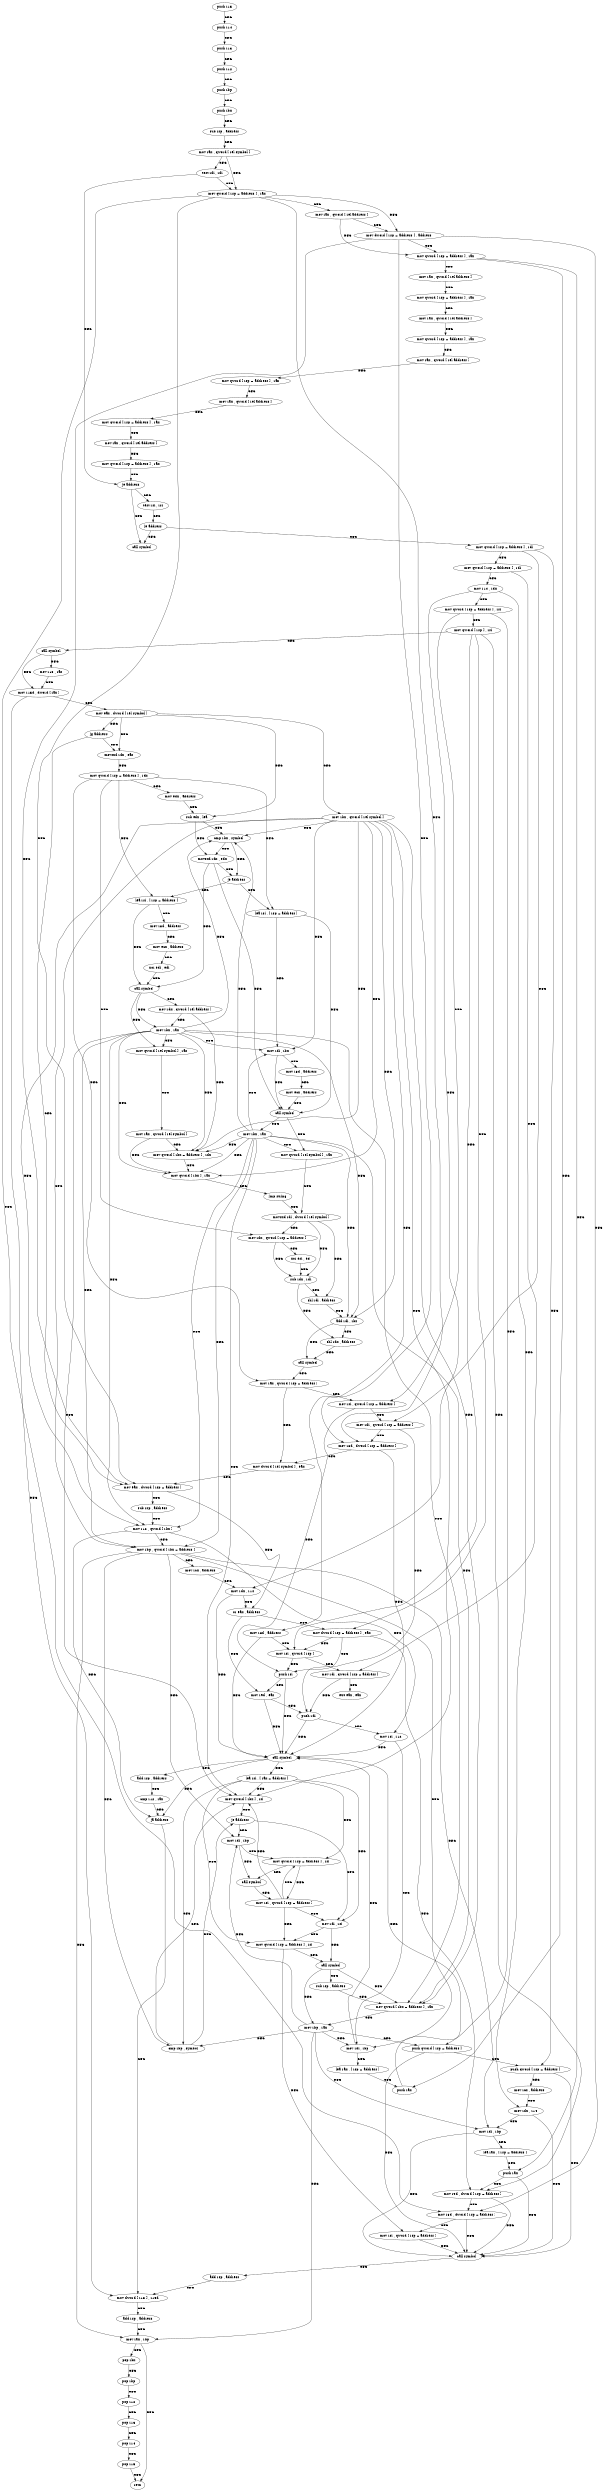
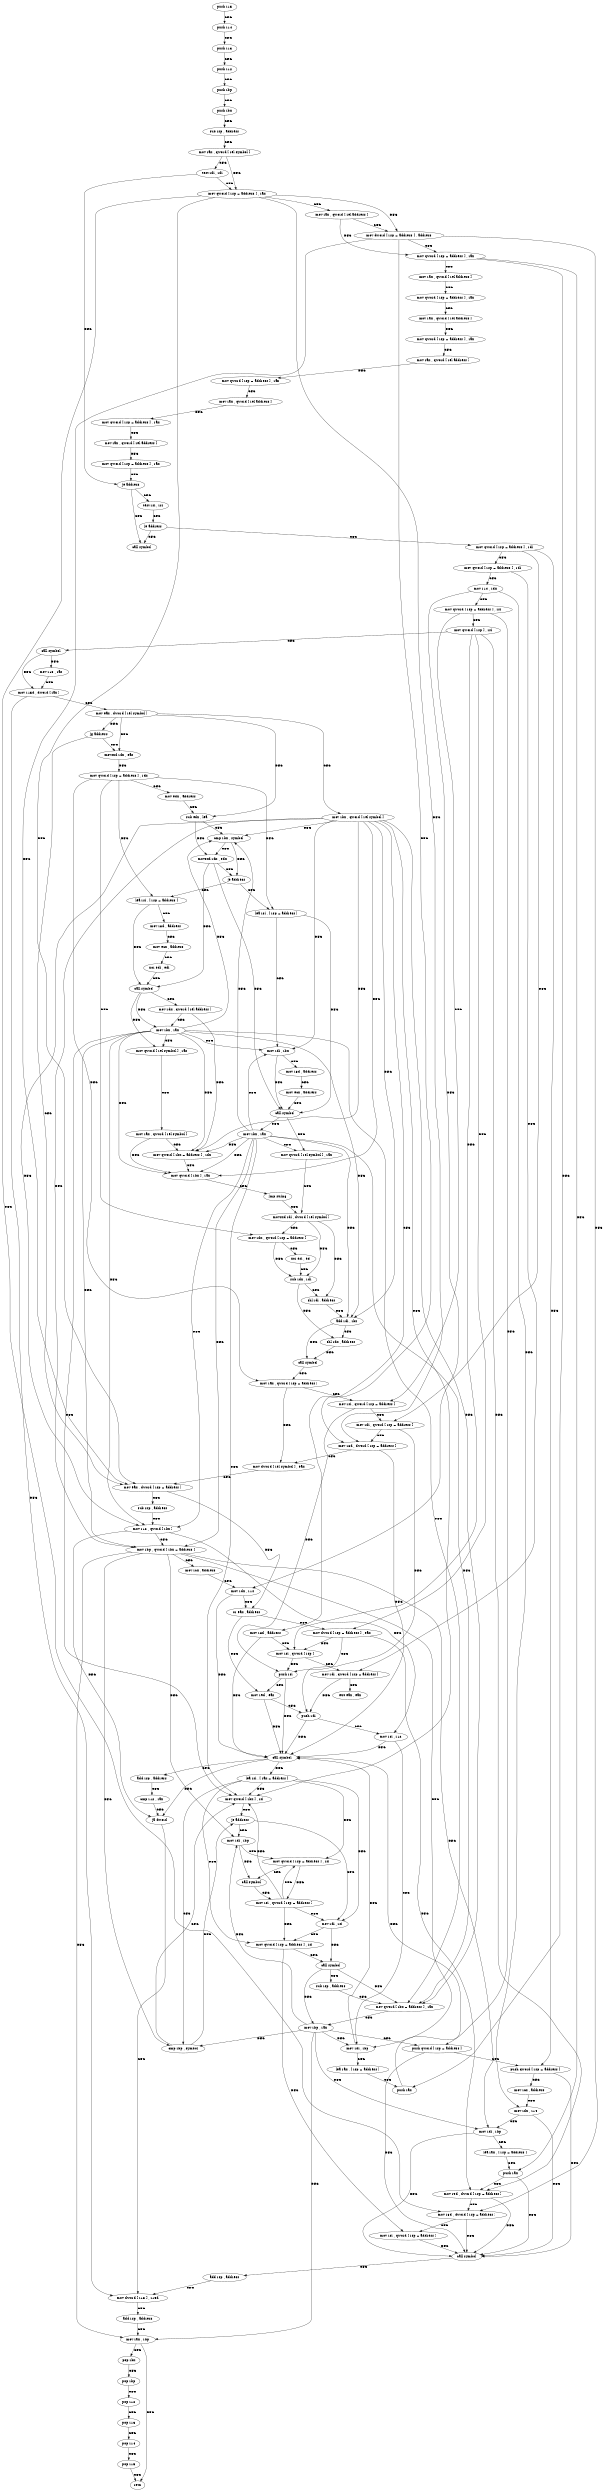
(59, 1186) -> (59, 1186)
(160, 1820) -> (160, 1820)
